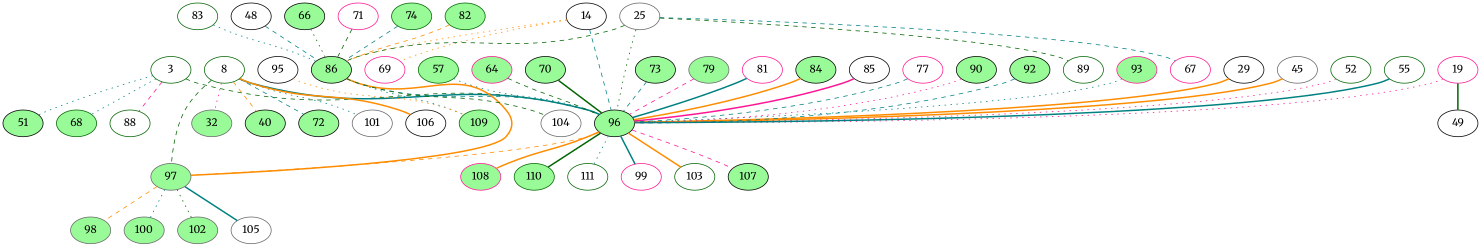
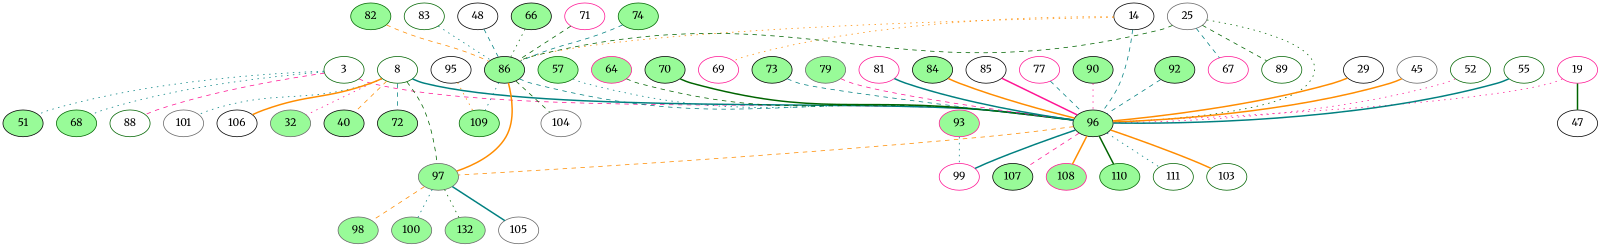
(393, 97) -> (716, 105)
(916, 107) -> (959, 150)
(1458, 123) -> (1578, 123)
(198, 230) -> (465, 230)
